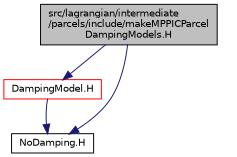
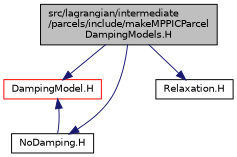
none -> (195, 89)
(46, 112) -> (59, 121)
